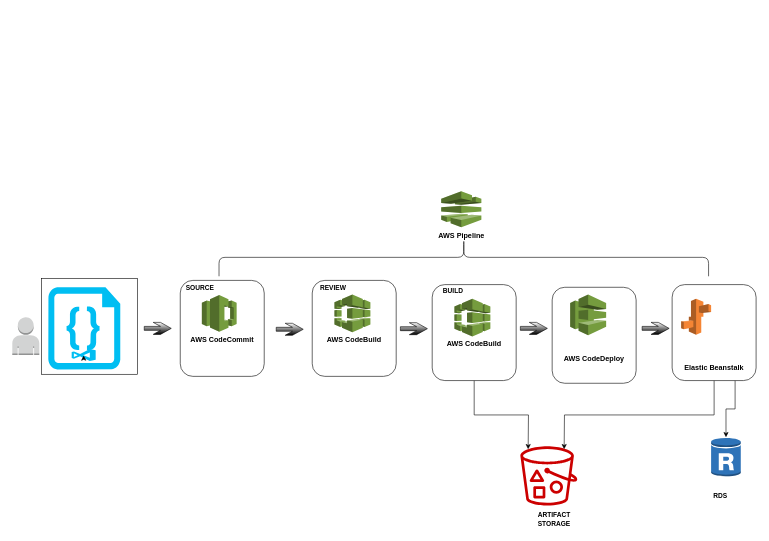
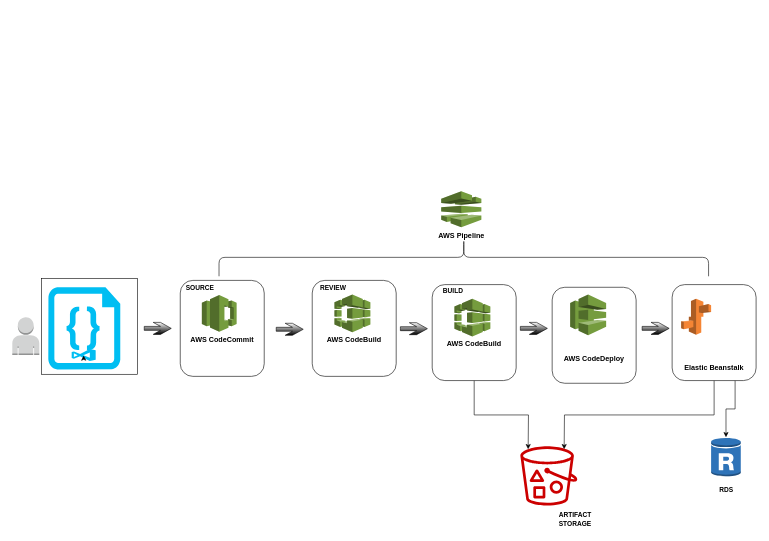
(720, 496) -> (726, 490)
(554, 519) -> (575, 519)
